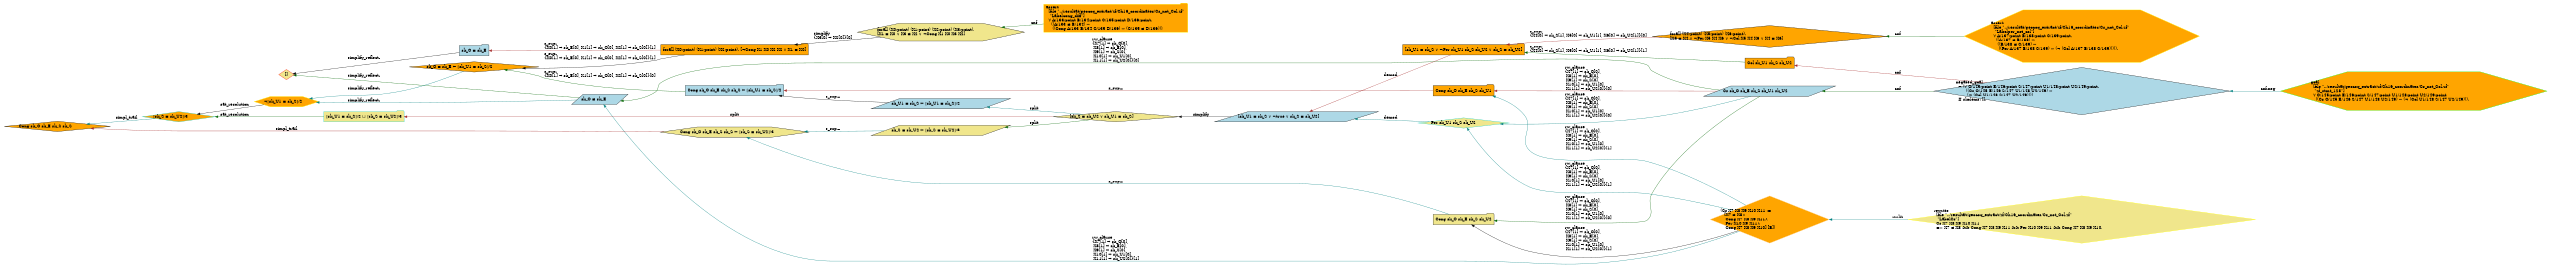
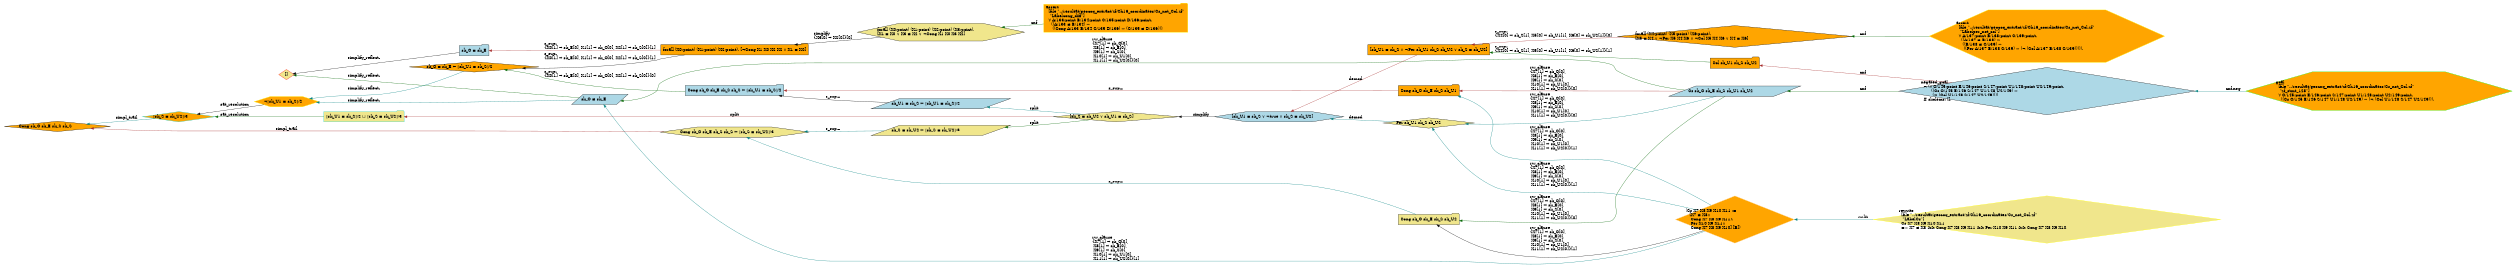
(1297, 117) -> (1279, 117)
(1464, 123) -> (1429, 123)
